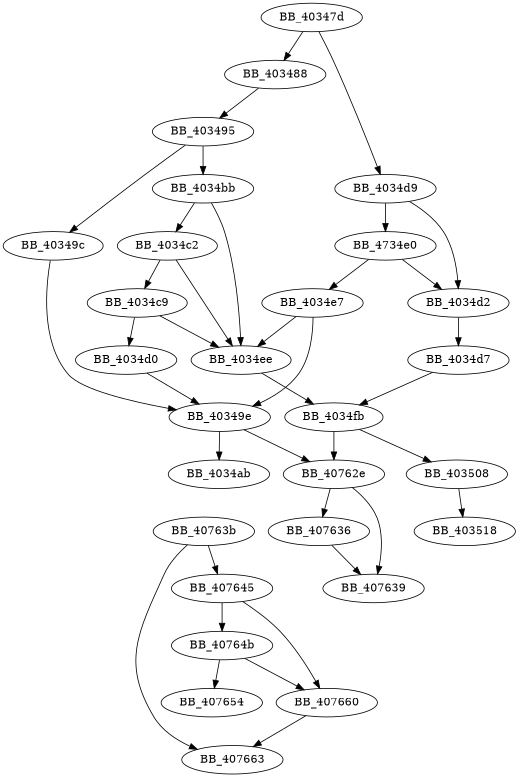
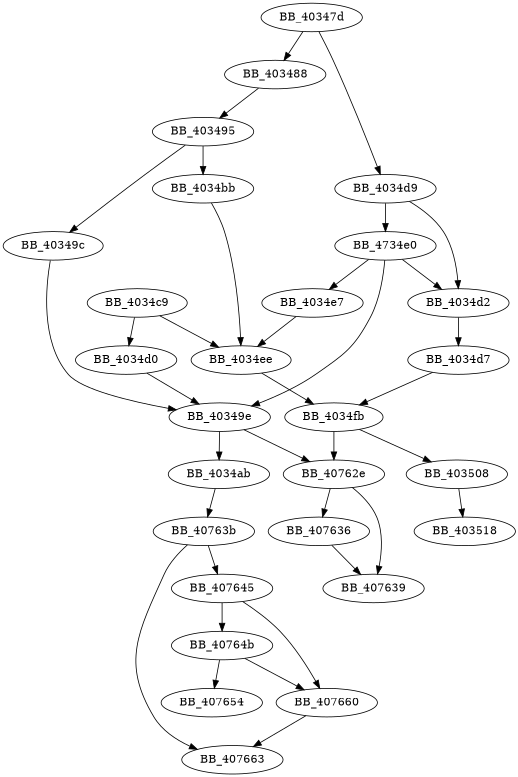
(167, 246) -> none
(301, 369) -> (346, 351)
none -> (212, 499)
